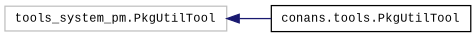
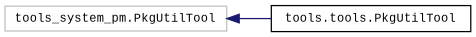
(371, 19) -> (371, 19)
